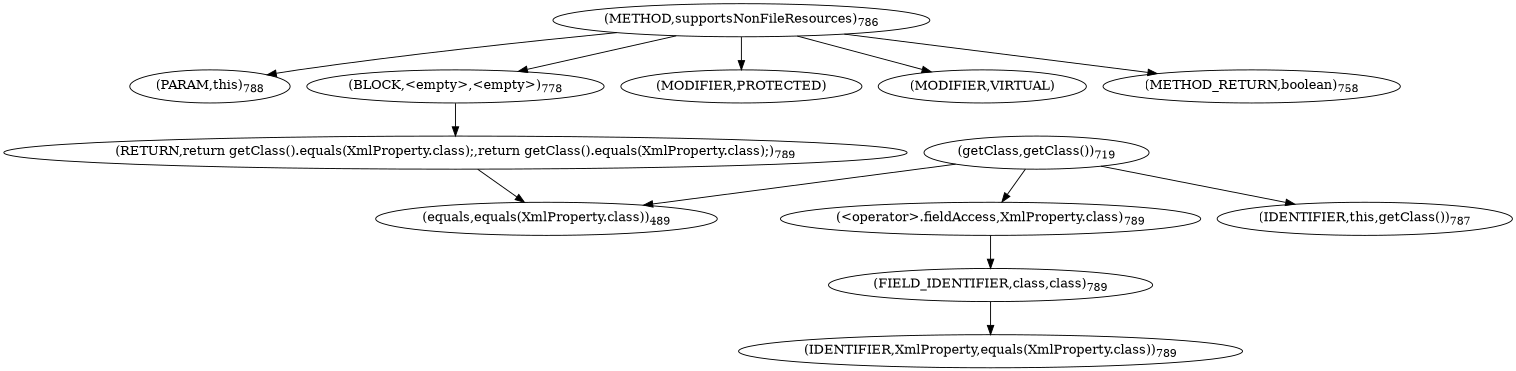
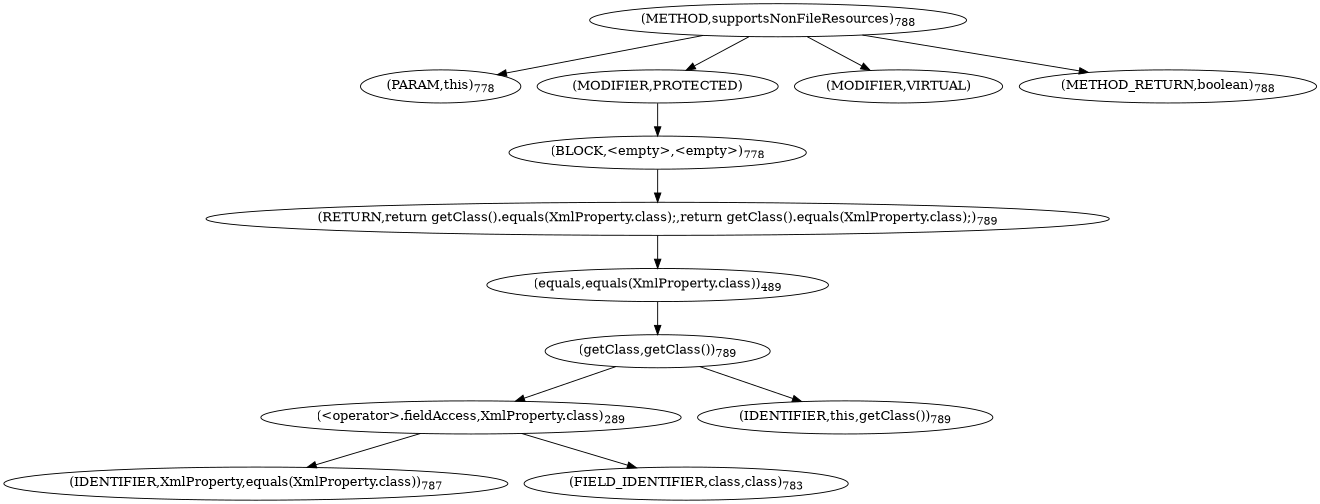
(868, 19) -> (905, 19)
(602, 53) -> (658, 115)
(254, 85) -> (484, 85)
(1348, 85) -> (1264, 85)
(1105, 151) -> (726, 350)
(804, 184) -> (658, 314)
(1134, 217) -> (615, 416)
(1460, 217) -> (941, 416)
(1097, 284) -> (793, 482)
(991, 314) -> (368, 449)
(1167, 350) -> (432, 482)
